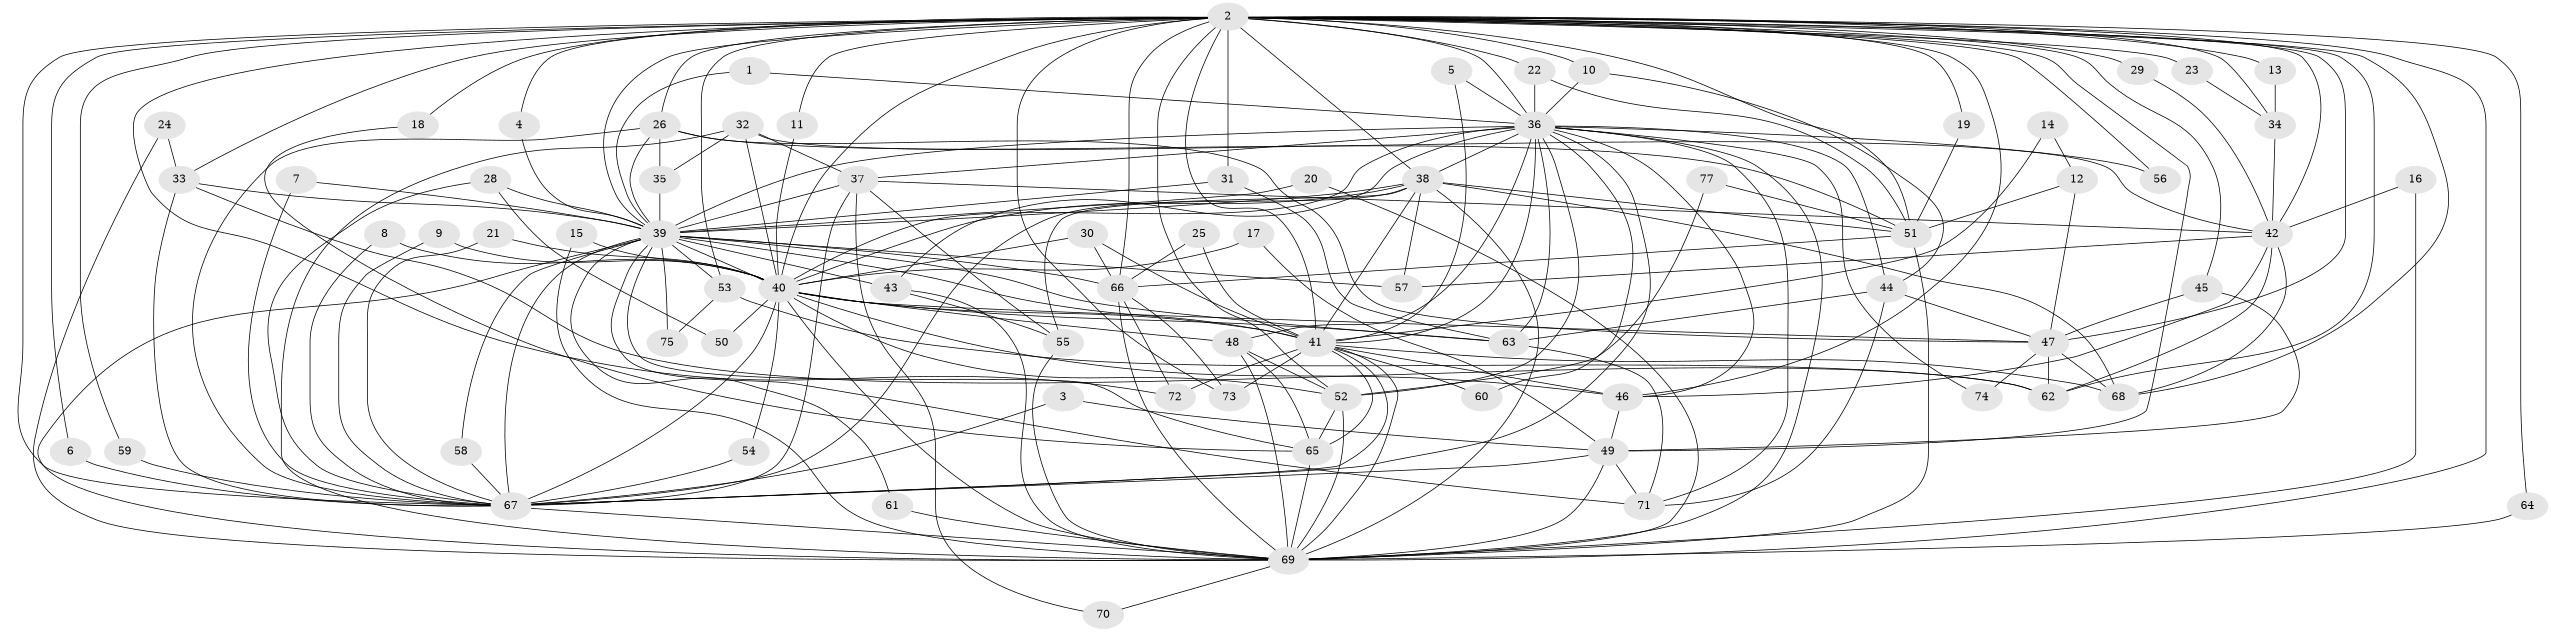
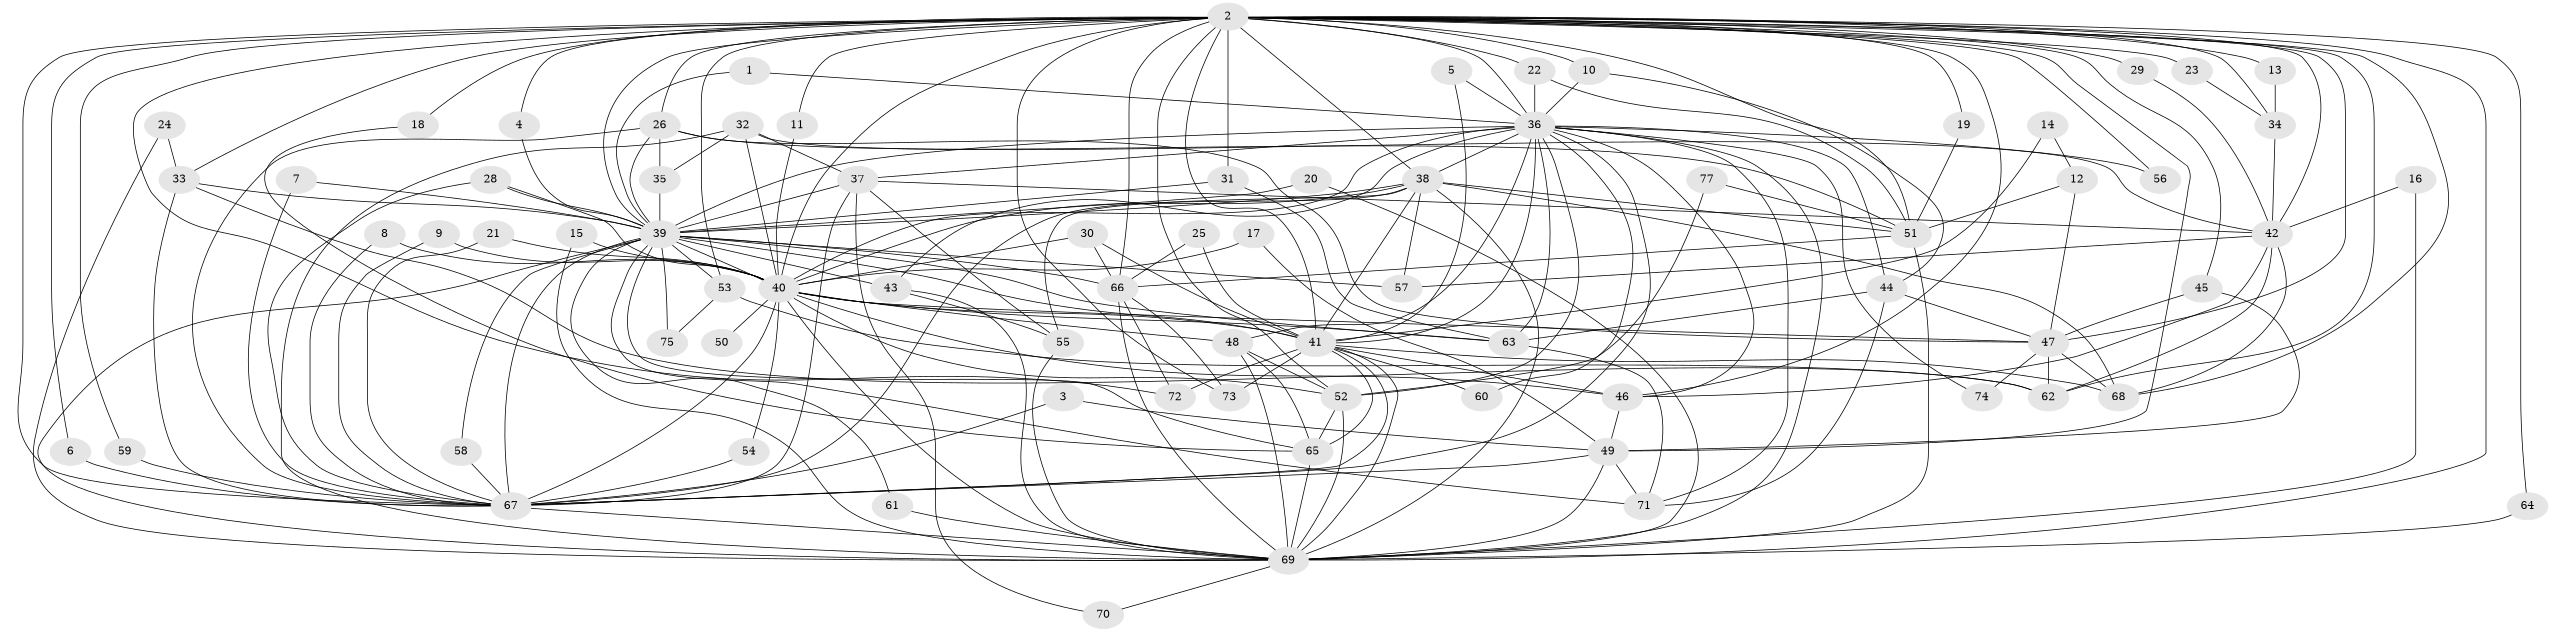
(593, 275) -> (636, 250)
